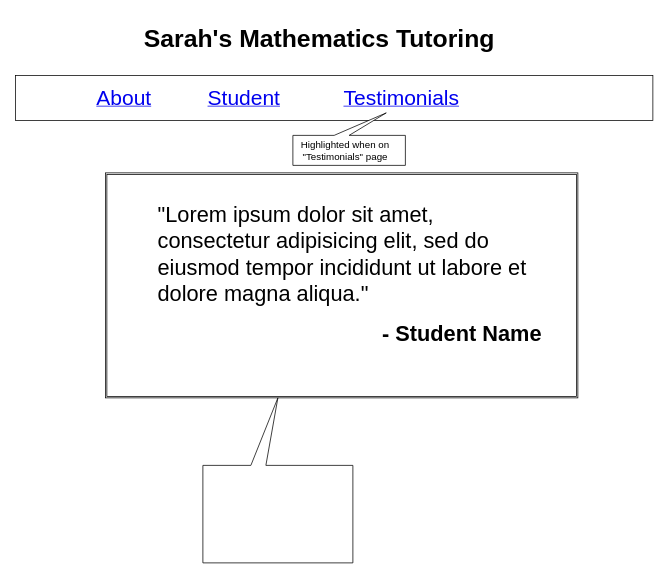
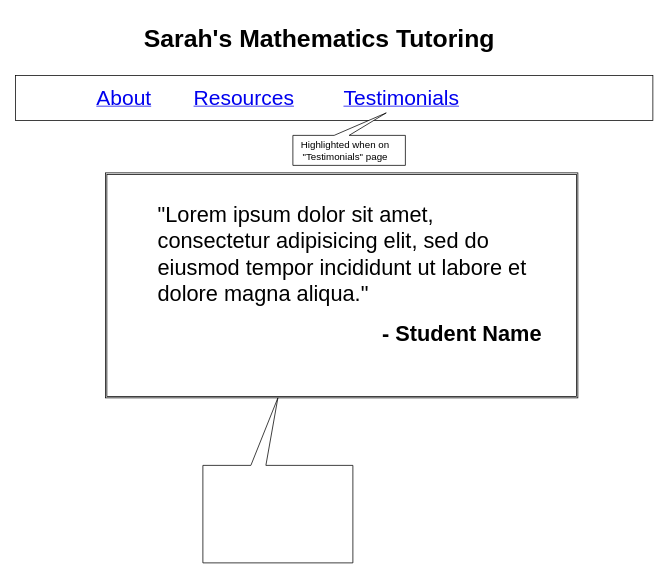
(244, 98) -> (244, 98)
